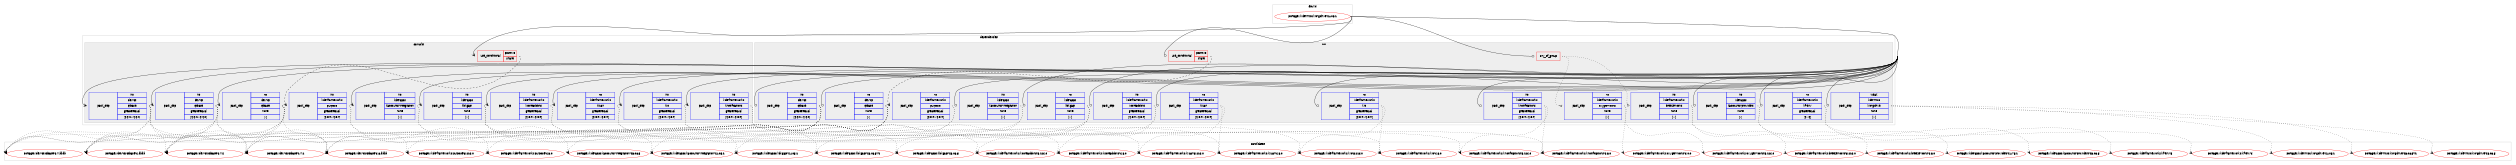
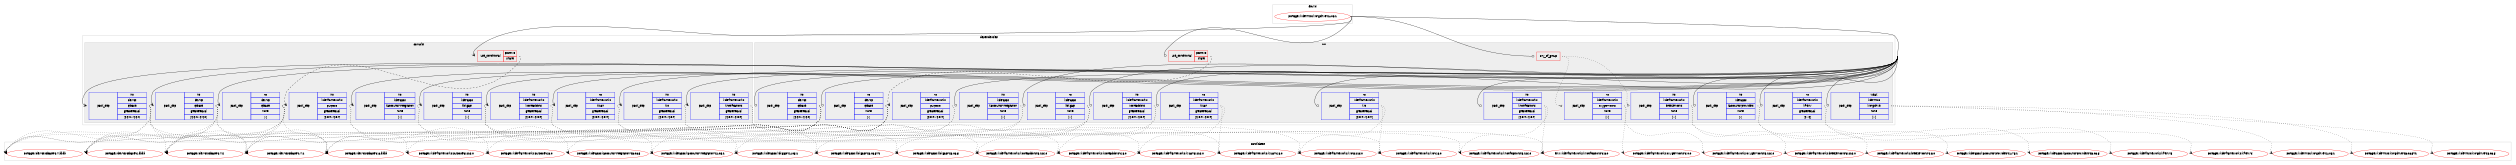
(1582, 154) -> (1582, 154)
